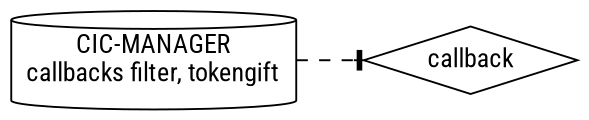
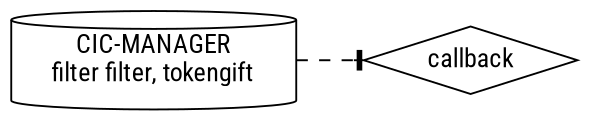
(154, 60) -> (154, 60)
